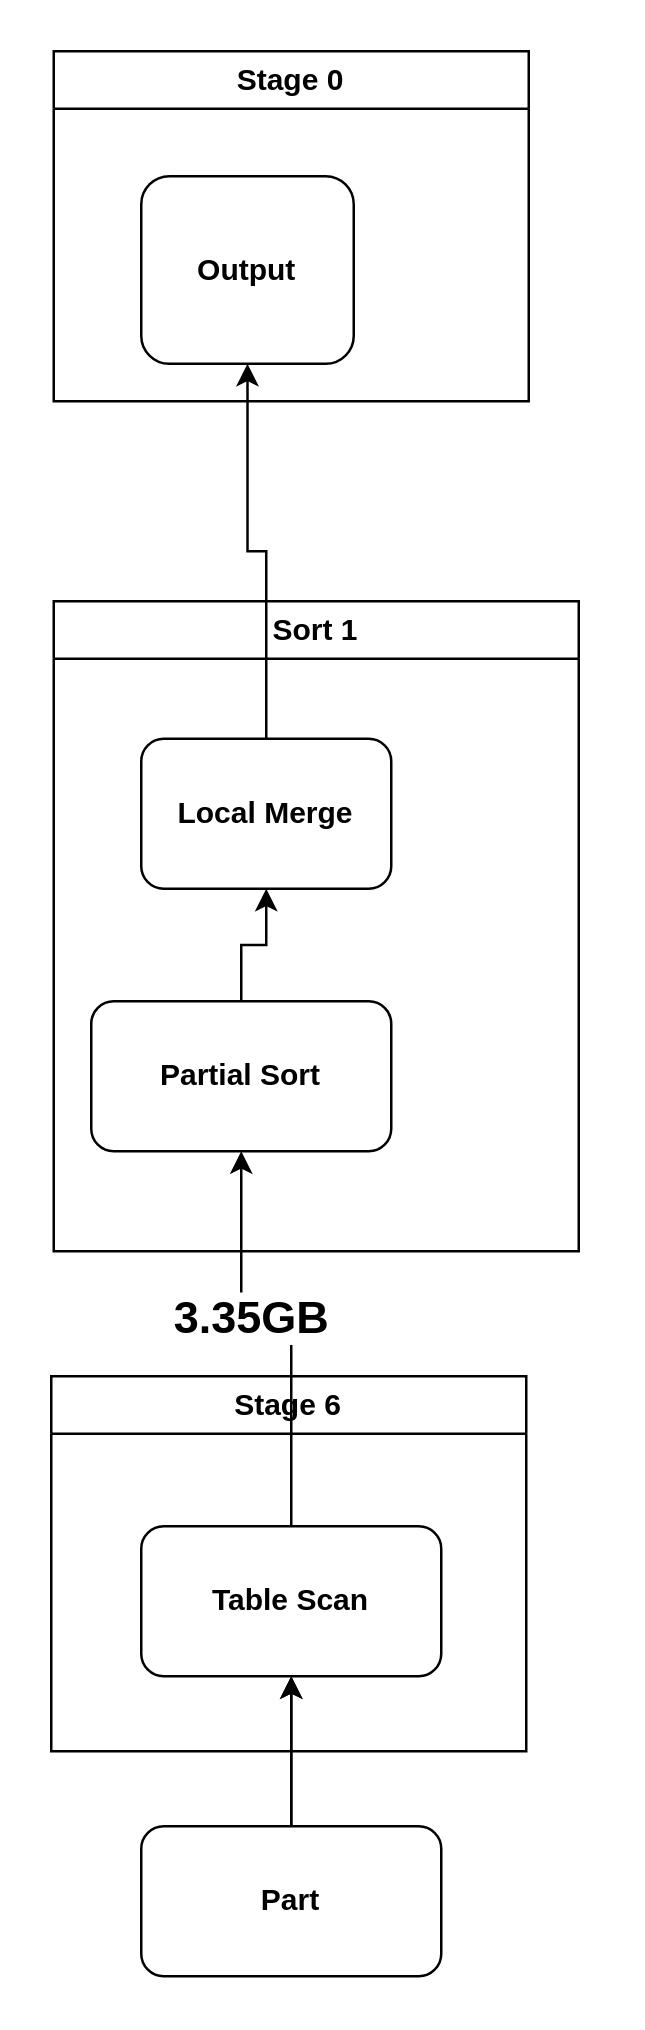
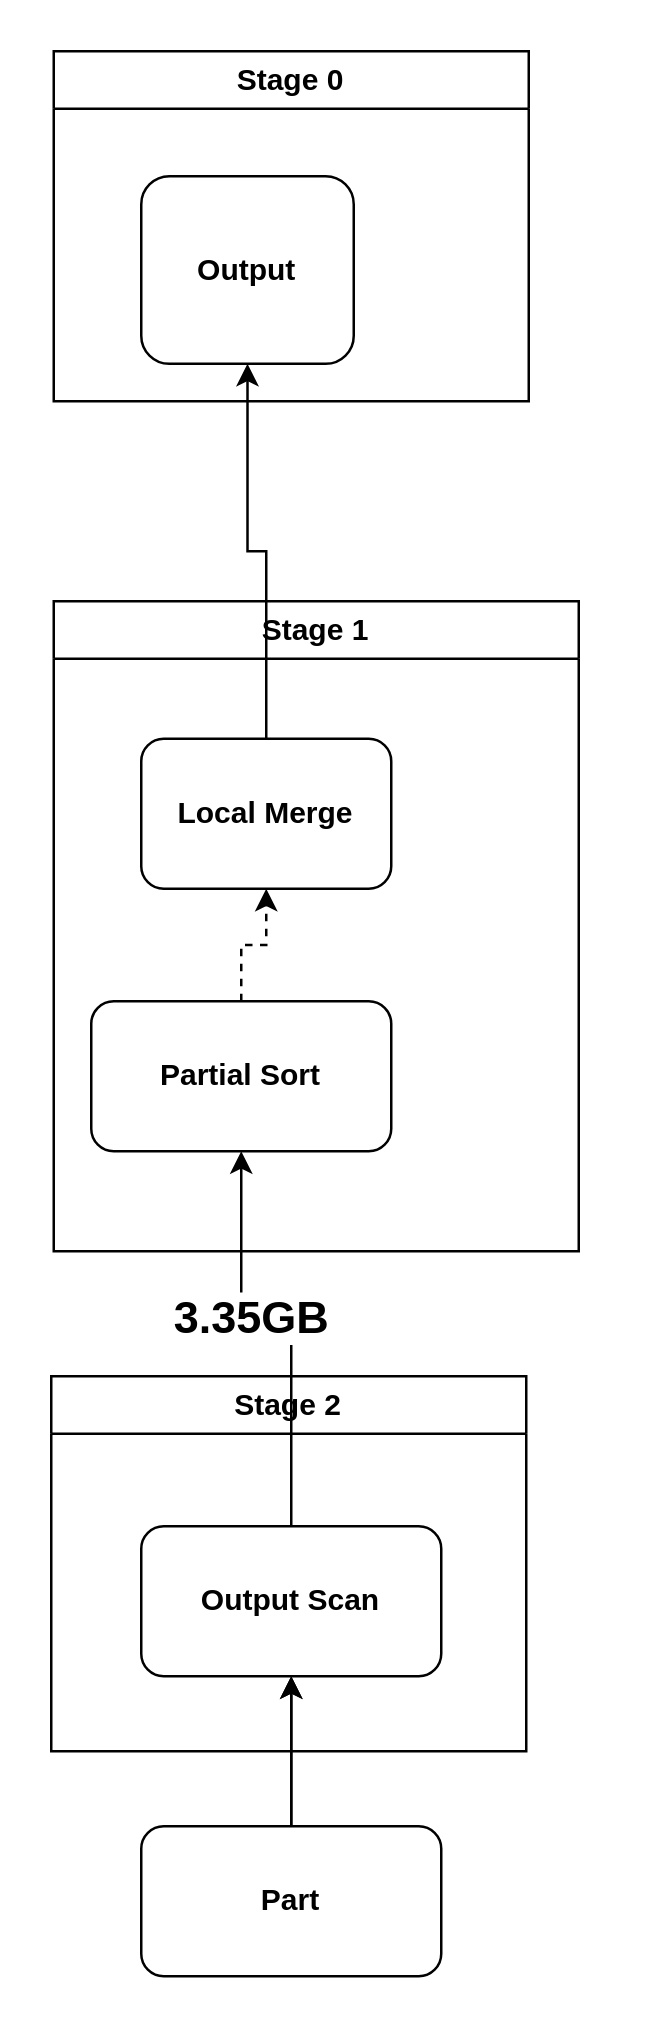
(316, 631) -> (316, 631)
(246, 945) -> (246, 945)
(289, 1406) -> (289, 1406)
(291, 1601) -> (291, 1601)
